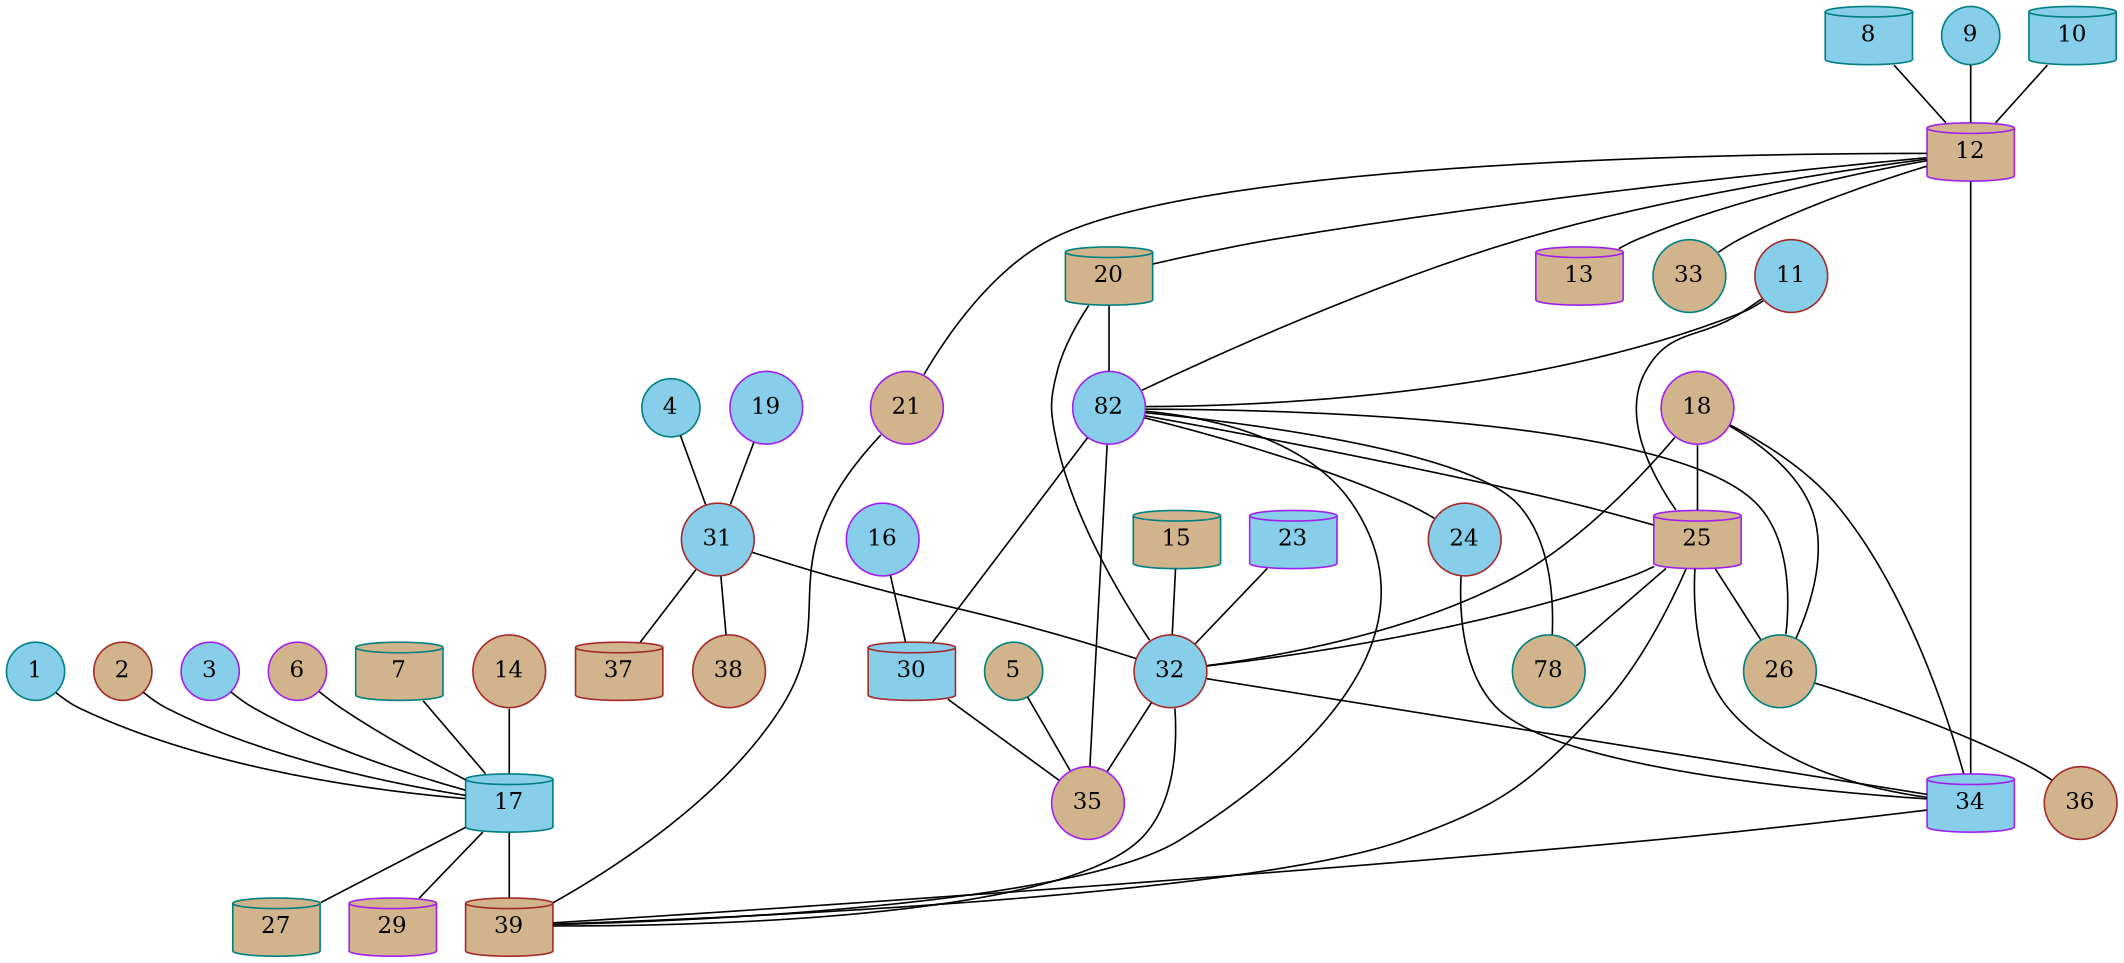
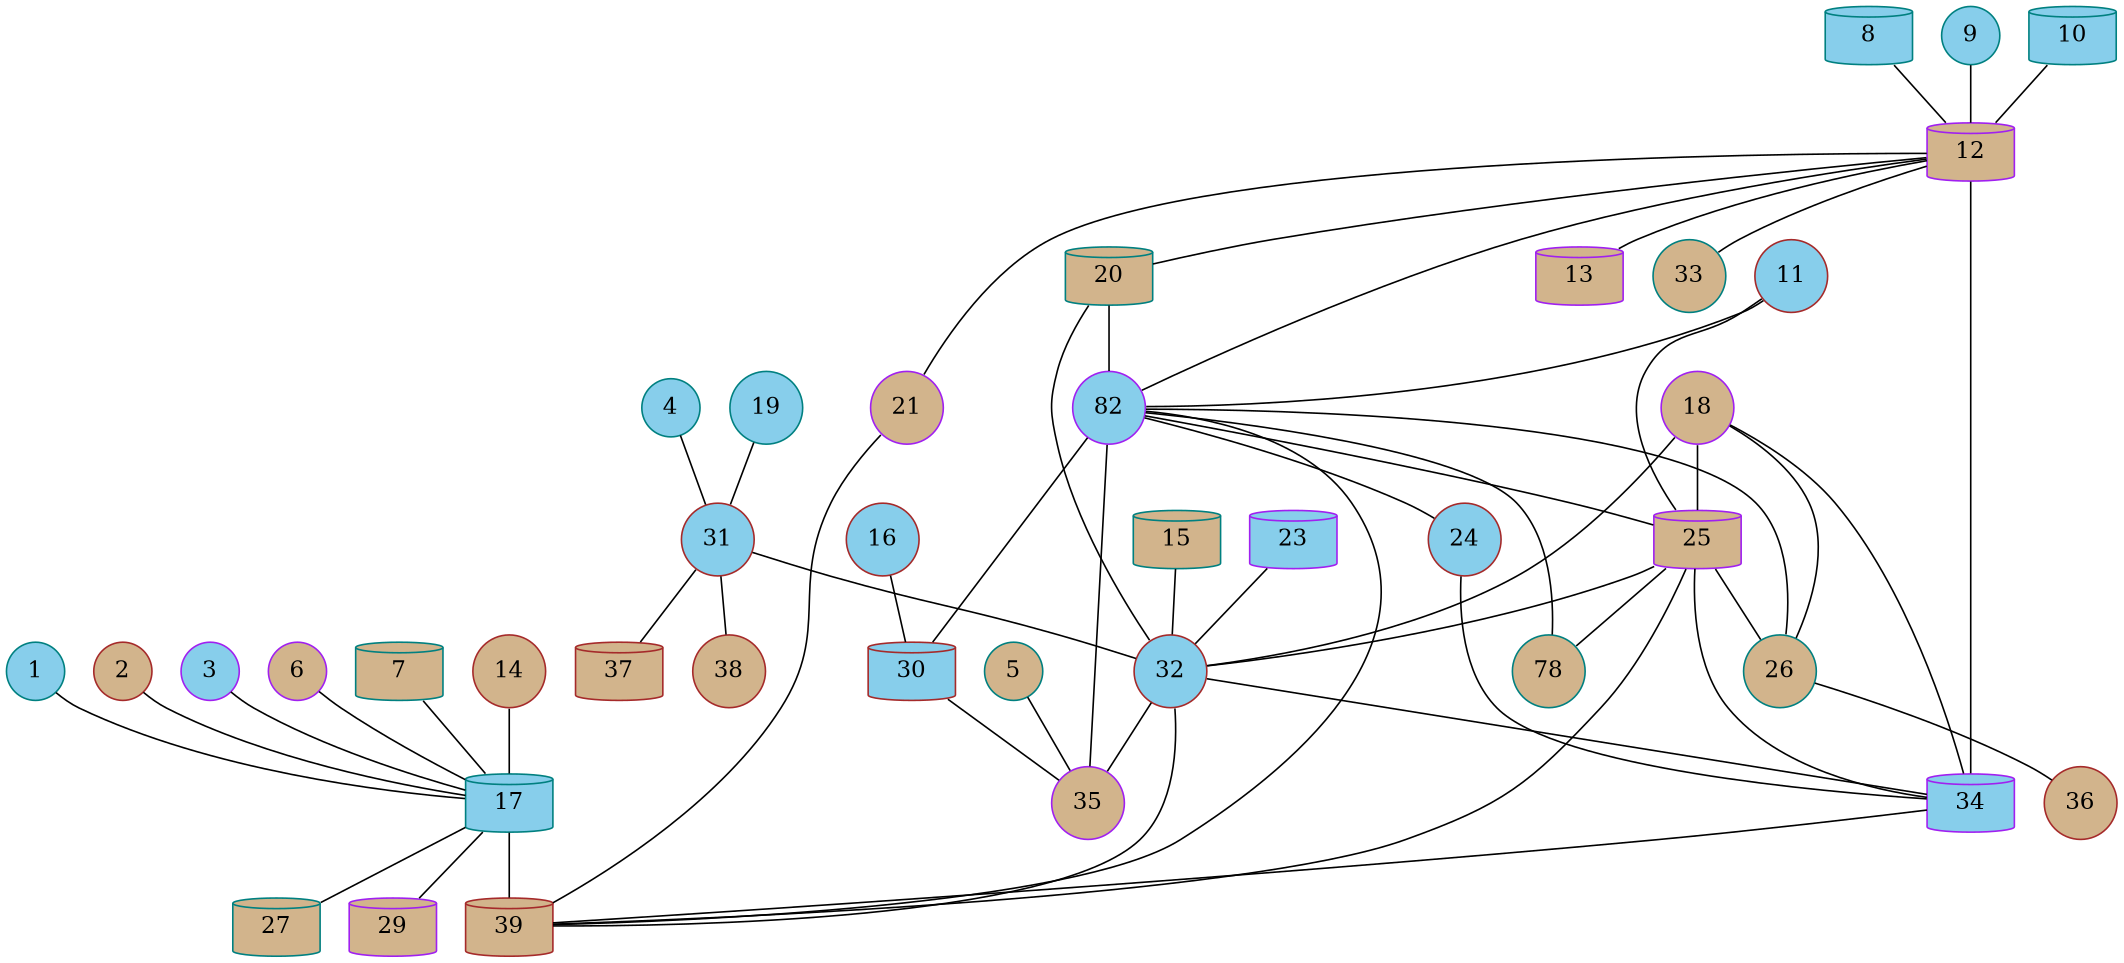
(766, 408) -> (766, 408)
(883, 540) -> (883, 540)
